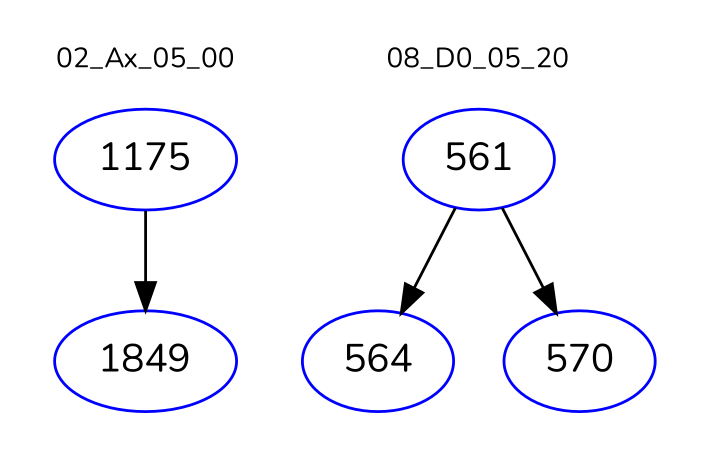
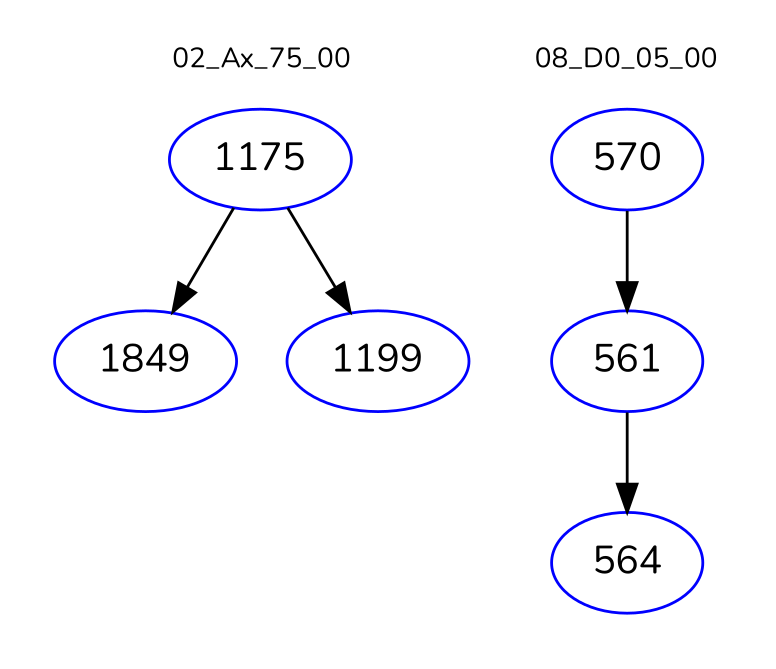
(146, 60) -> (262, 60)
(479, 60) -> (627, 60)
(523, 248) -> (627, 247)
none -> (378, 361)
